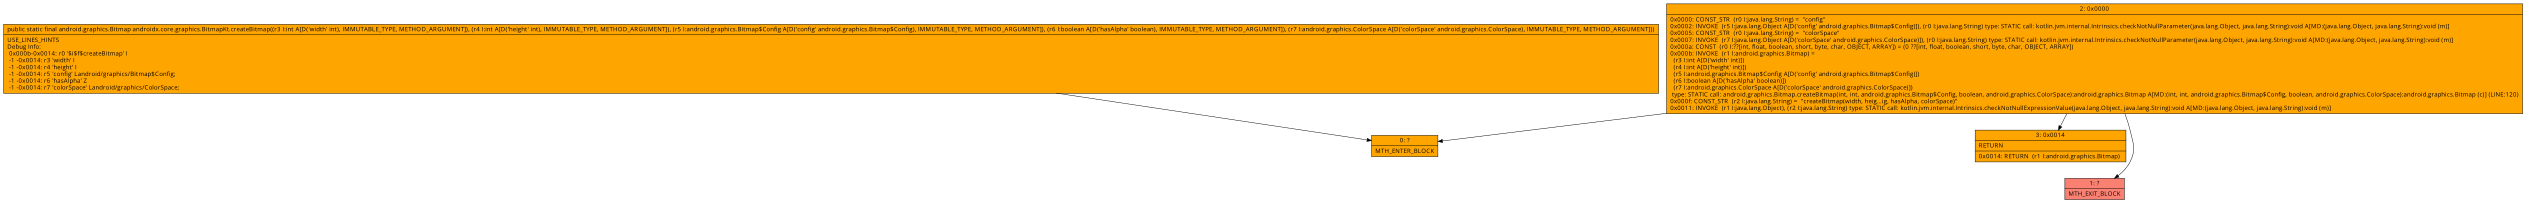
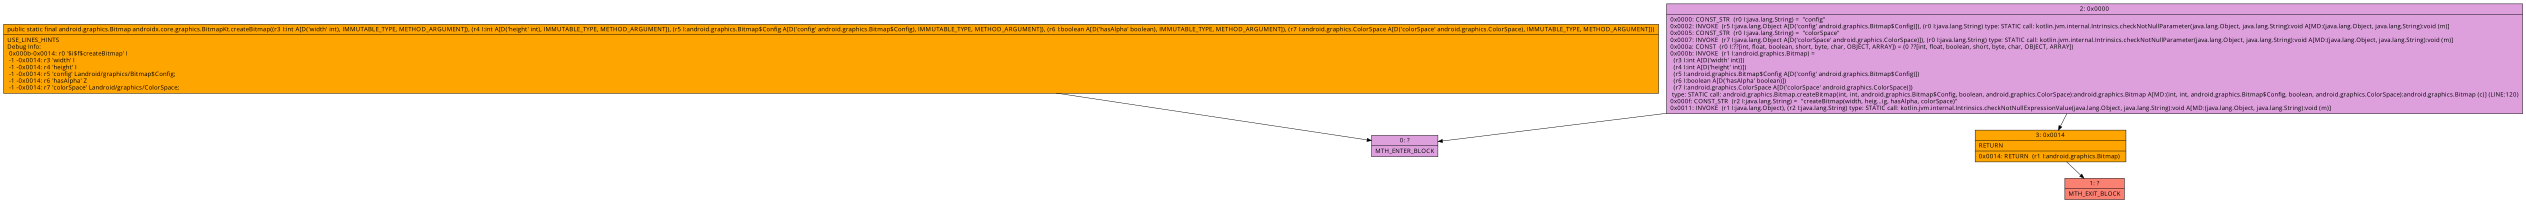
(2095, 59) -> (2095, 59)
(1405, 146) -> (1405, 146)
(2134, 147) -> (2074, 168)
